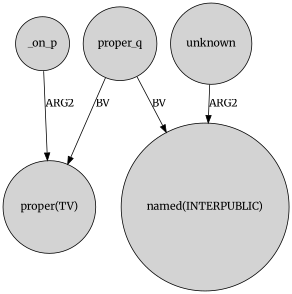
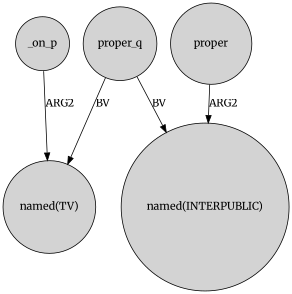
(211, 44) -> (211, 44)
(49, 207) -> (49, 207)
